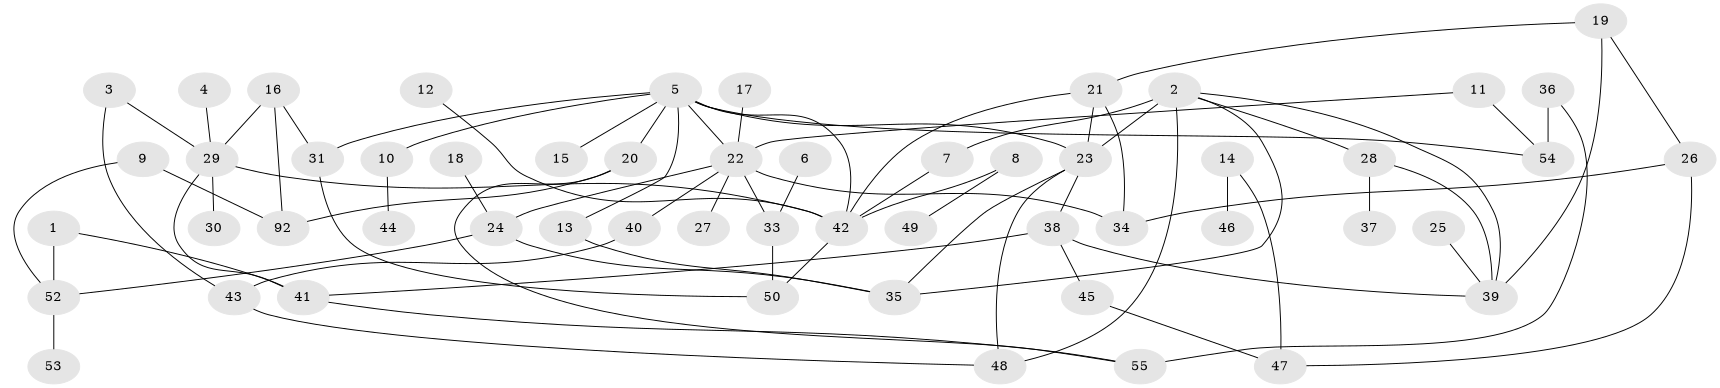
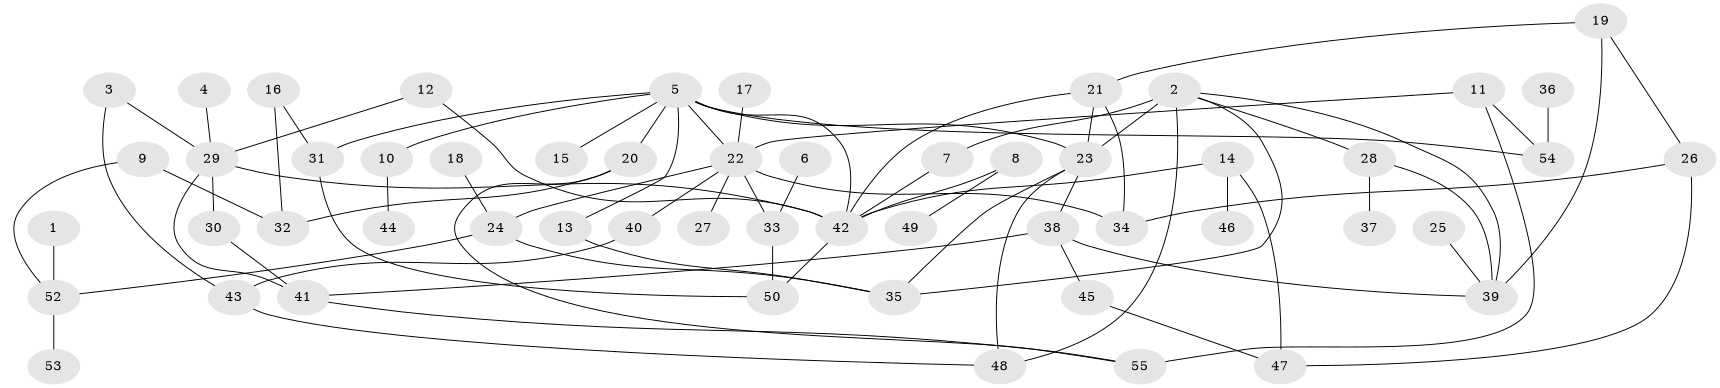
(243, 125) -> (319, 125)
none -> (1014, 187)
(283, 228) -> (283, 228)
(151, 248) -> (259, 263)
(1468, 339) -> (1456, 341)
